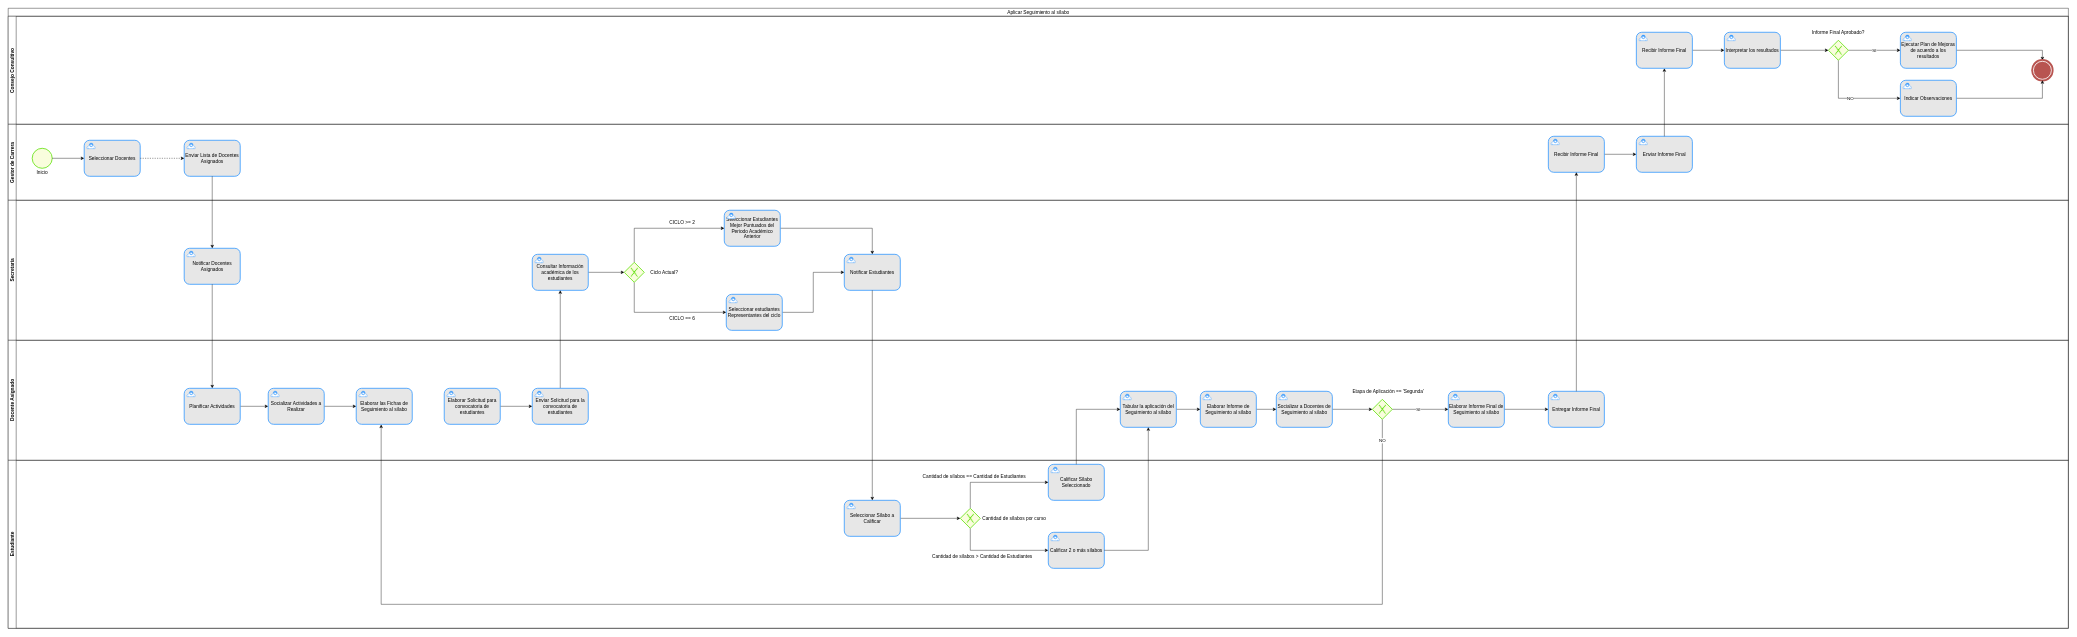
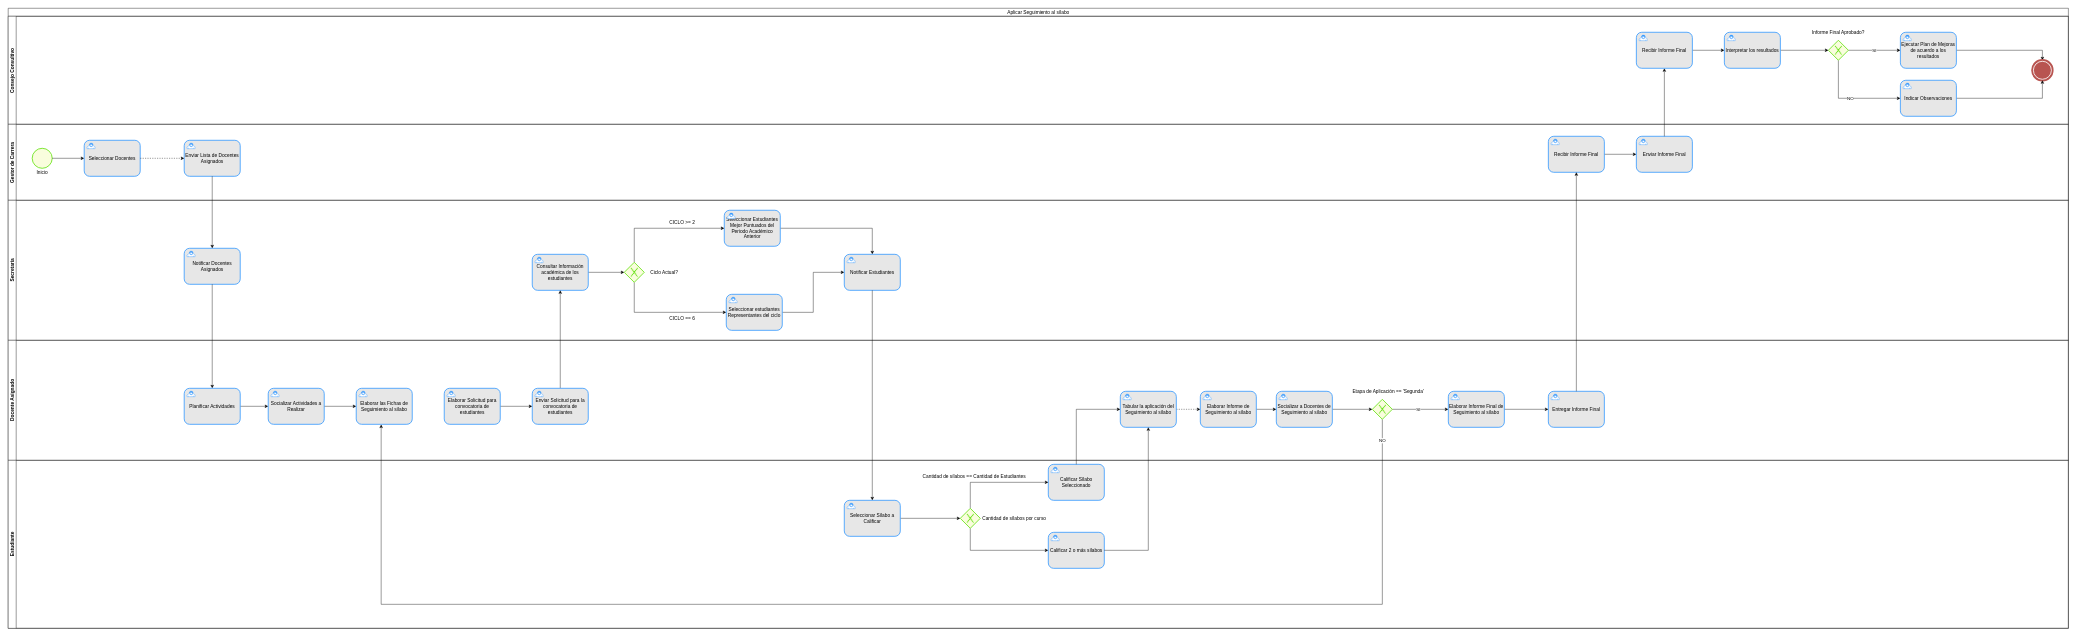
(1185, 409) -> (1185, 409)
(982, 556) -> none
